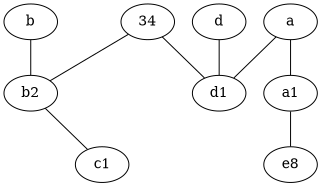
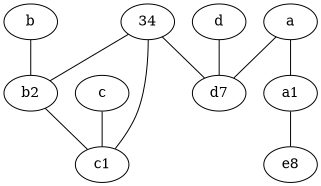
none -> (102, 93)
(219, 93) -> (219, 93)
none -> (142, 98)
